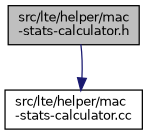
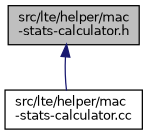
(82, 61) -> (65, 74)
